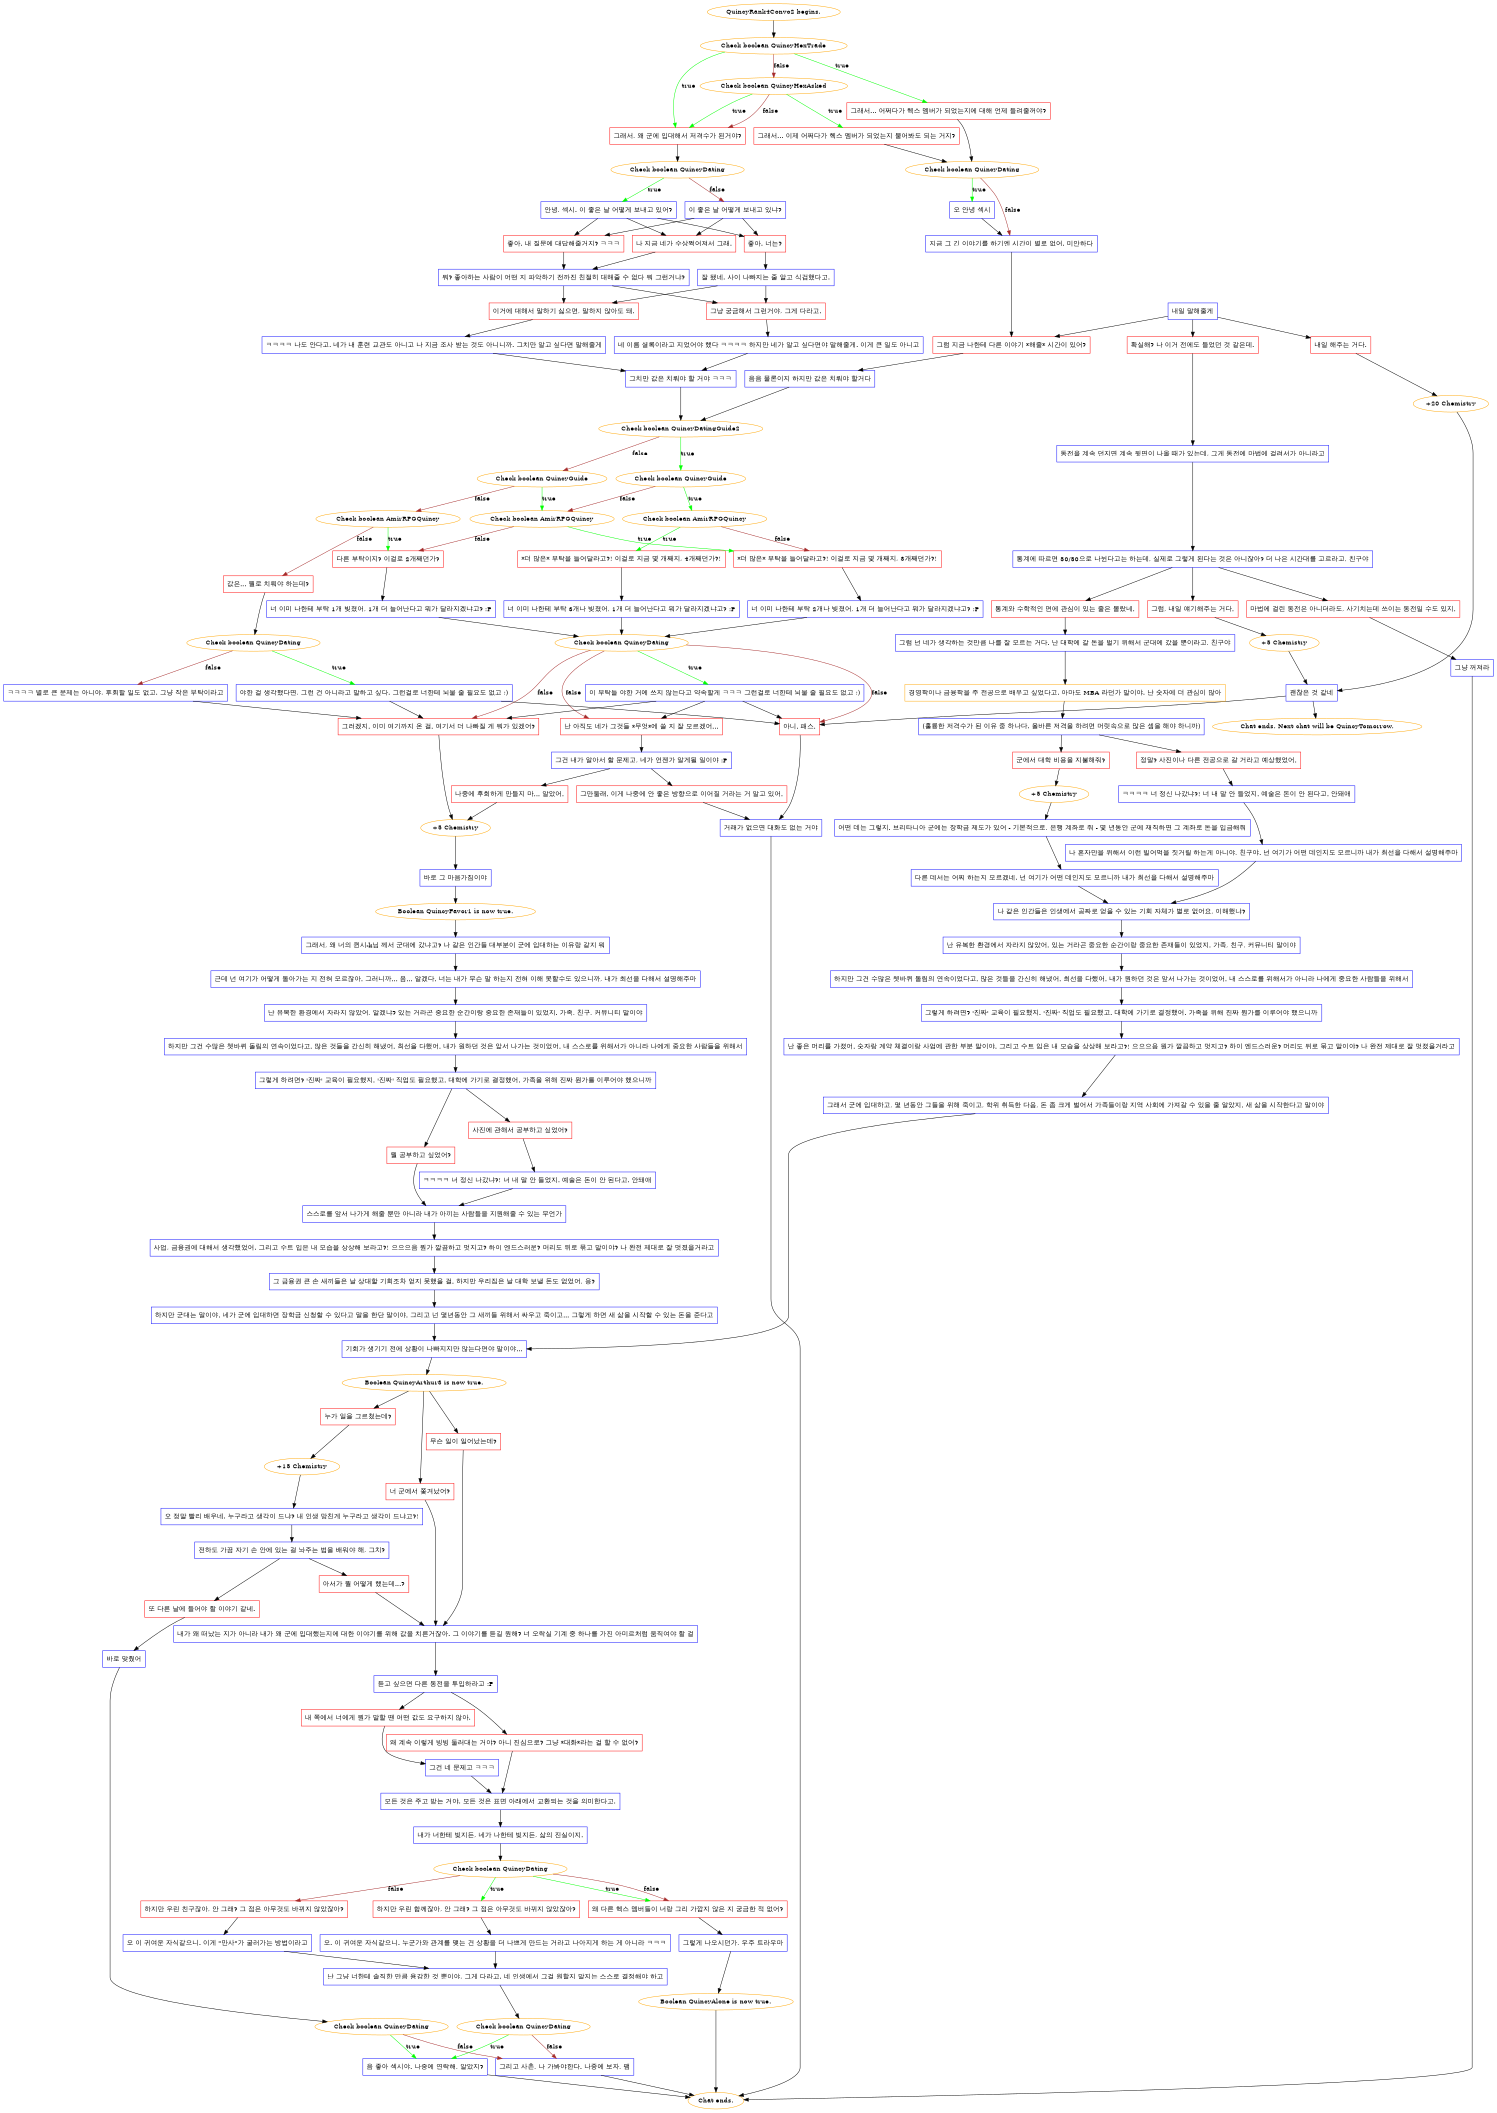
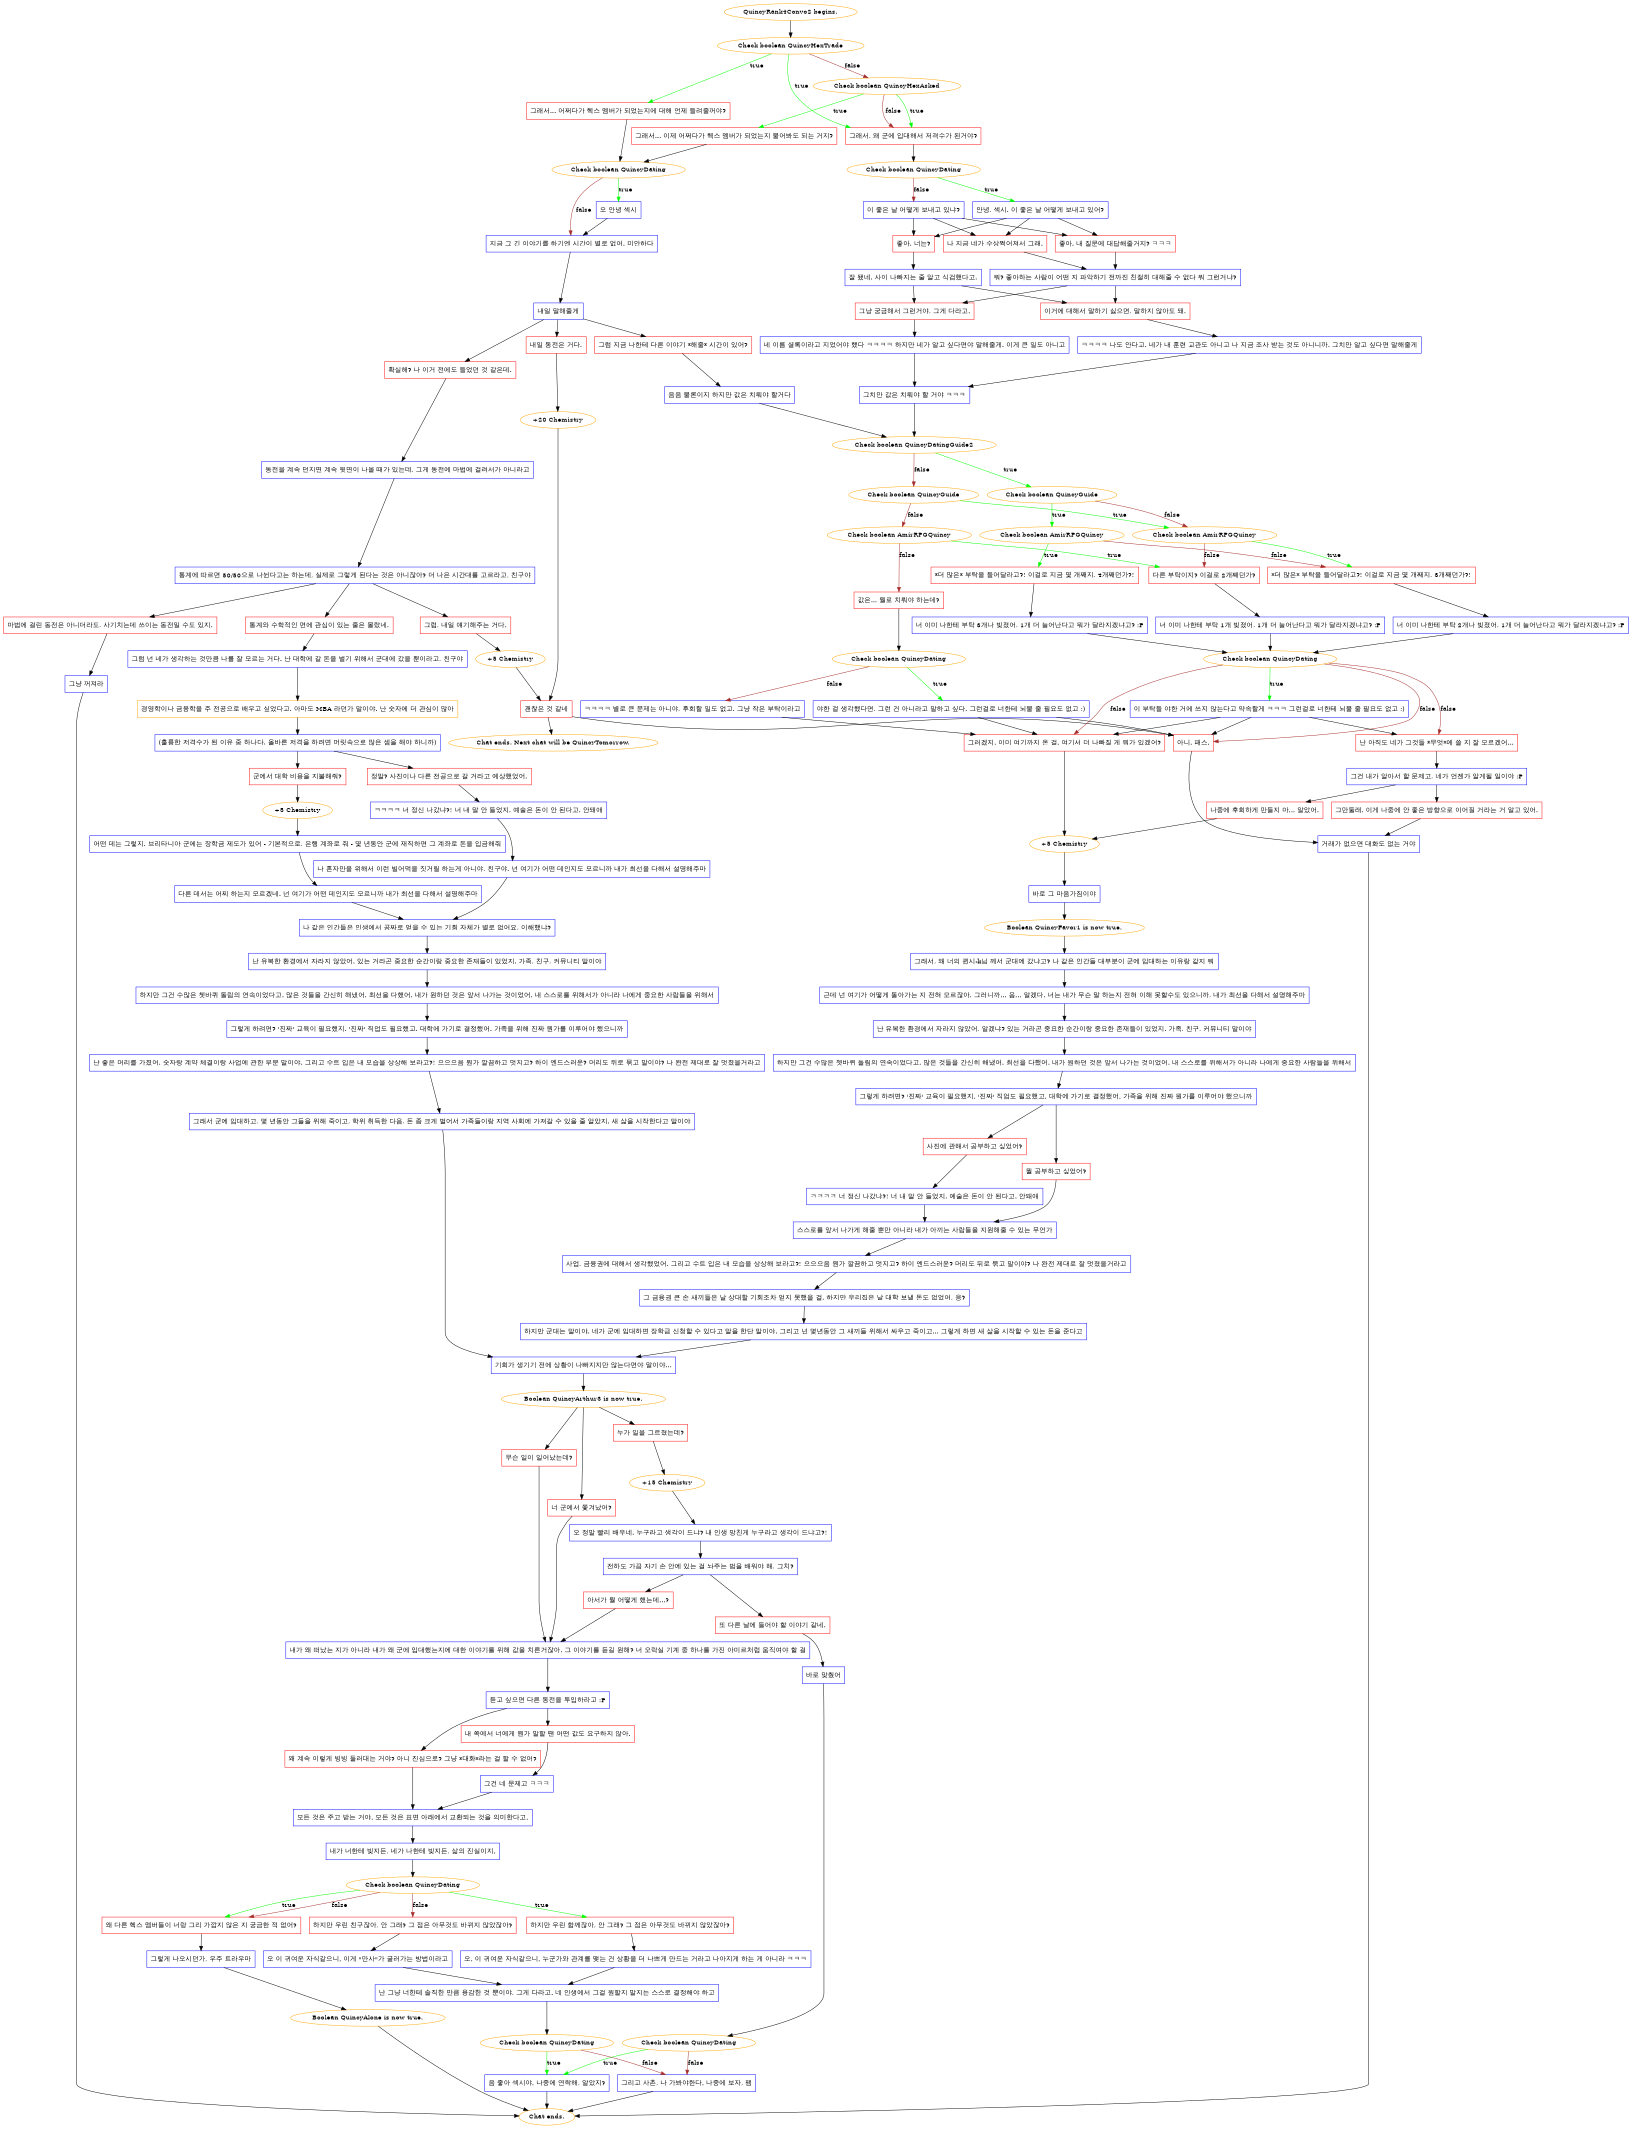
(1011, 292) -> (566, 275)
(1341, 345) -> (556, 345)
(1312, 693) -> (546, 709)
